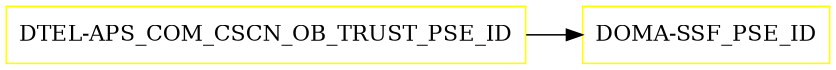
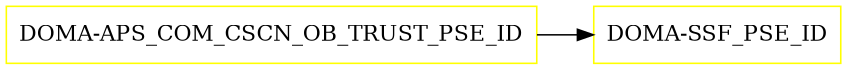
(266, 35) -> (272, 35)
